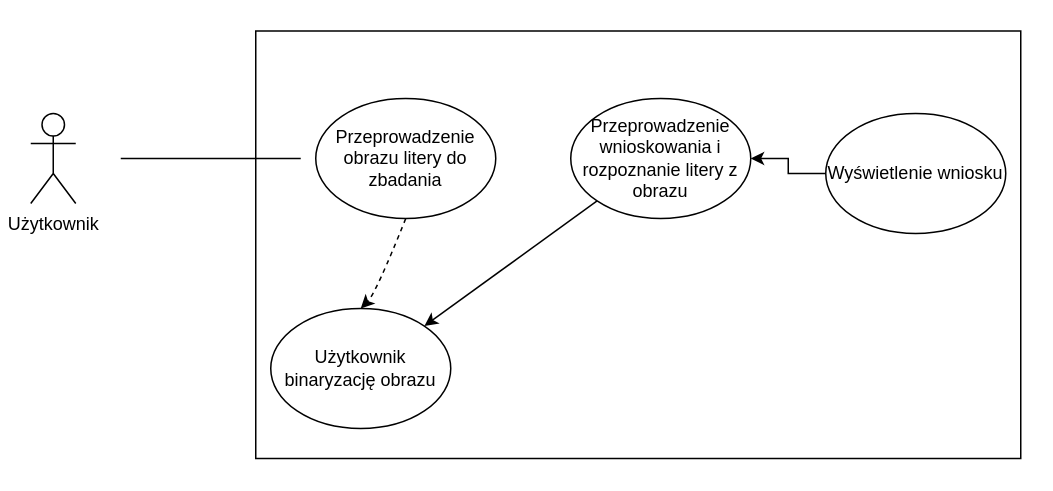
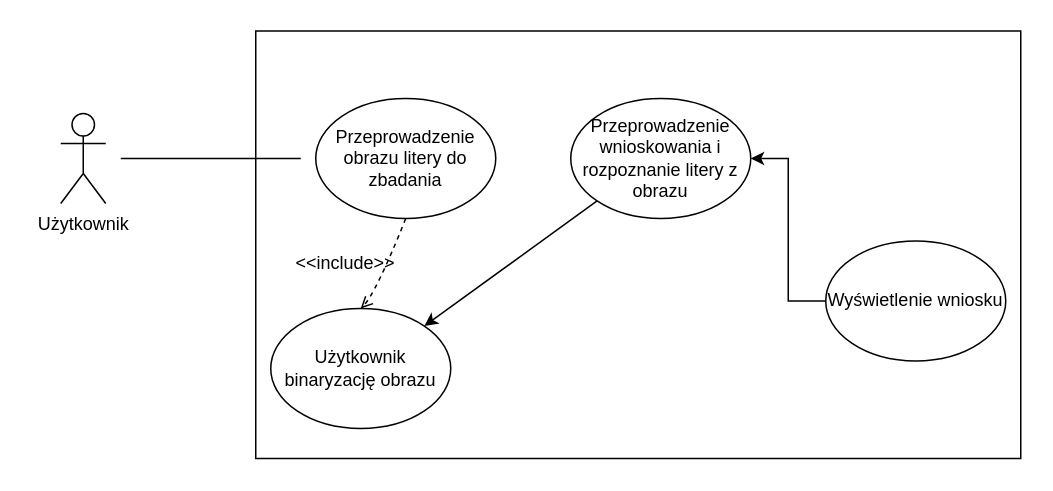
(53, 158) -> (83, 158)
(916, 173) -> (916, 301)
none -> (346, 263)
(380, 279) -> (378, 281)
